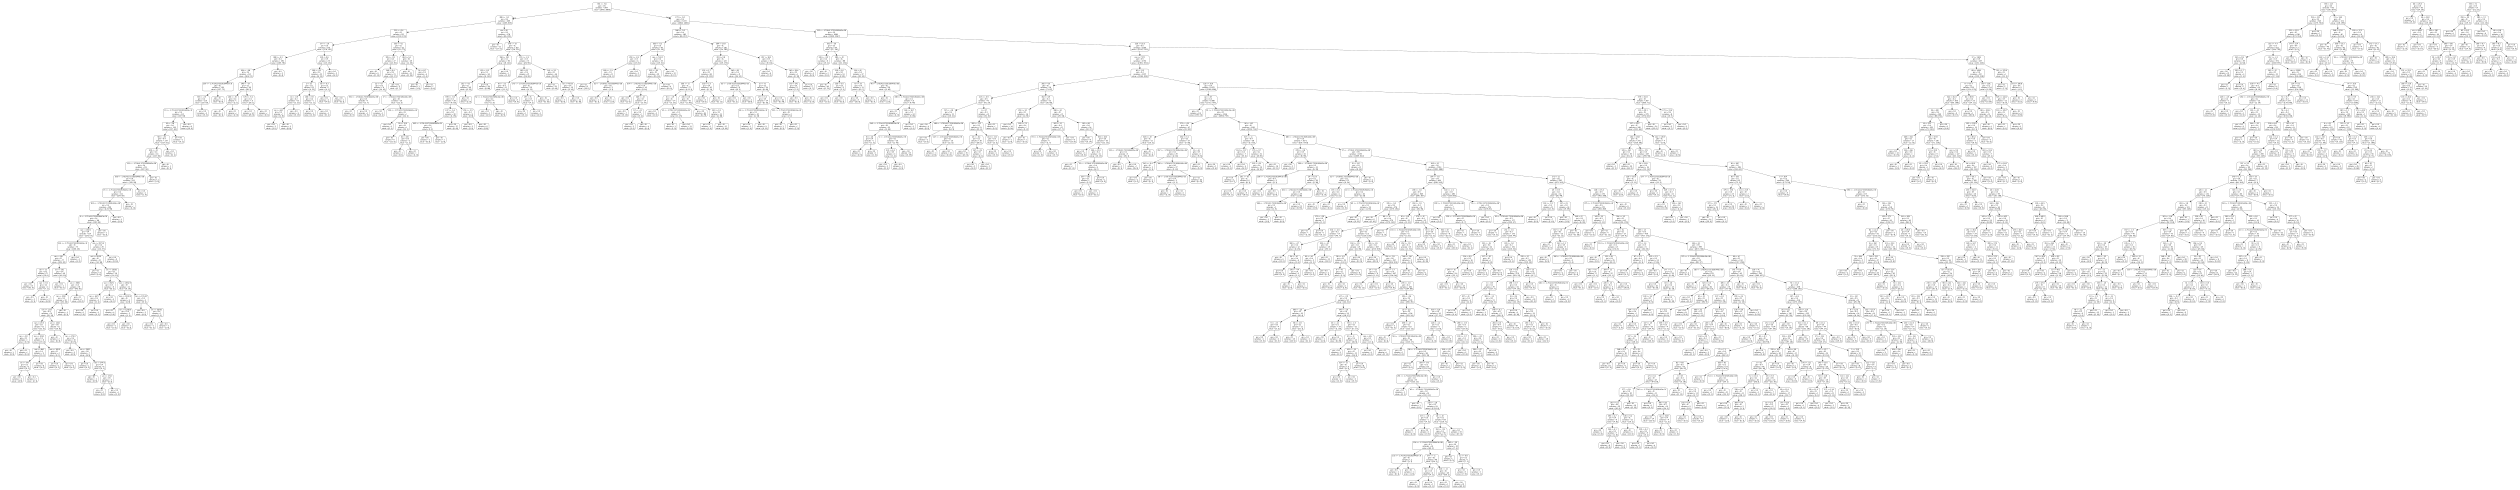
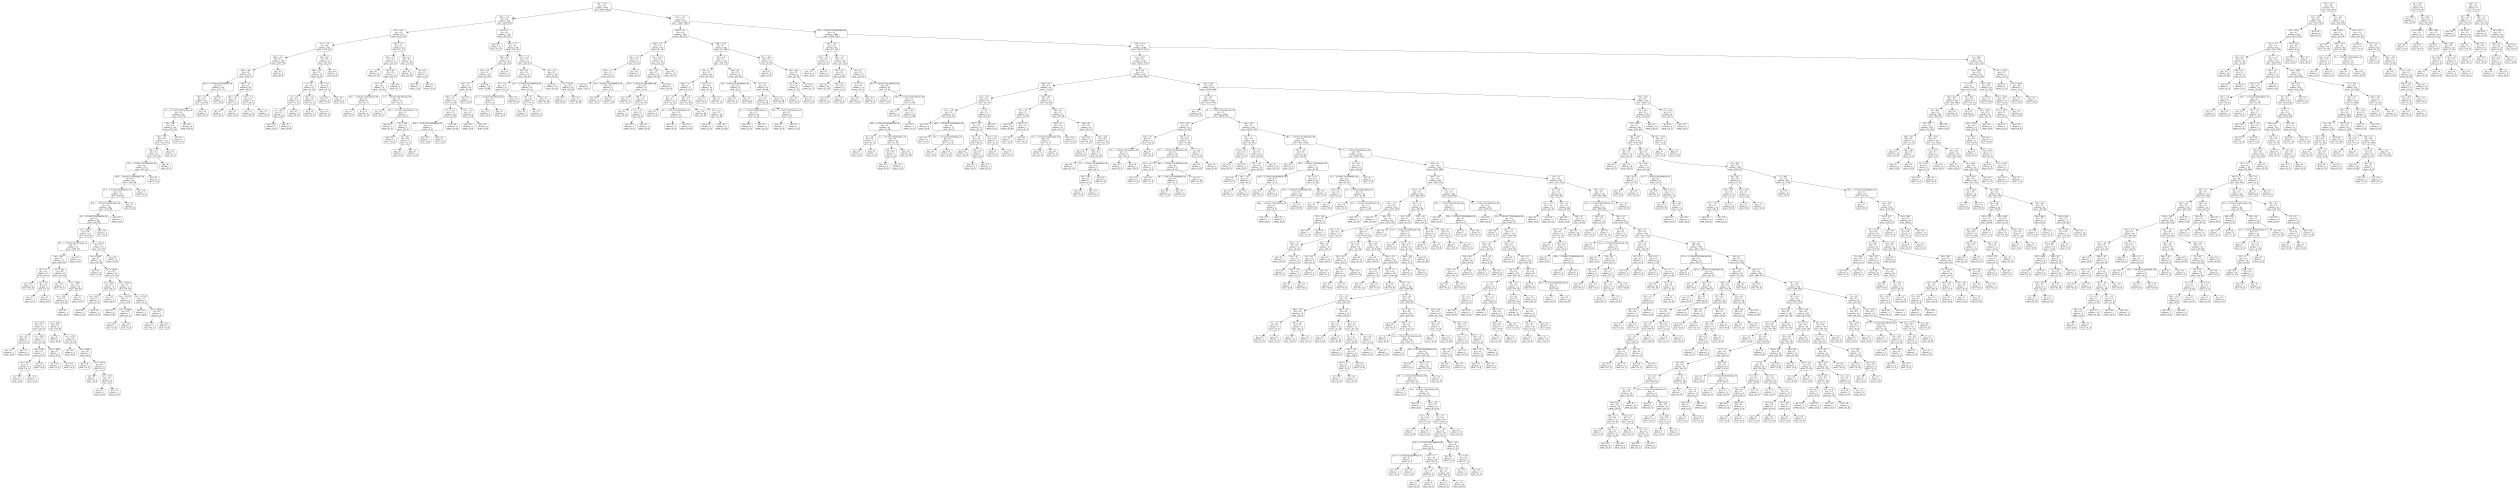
(2266, 146) -> (2264, 139)
(47, 313) -> none
